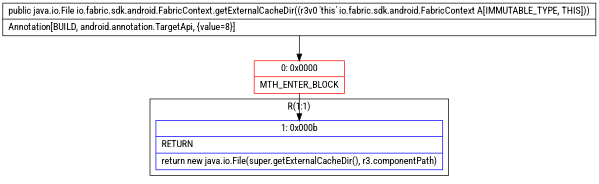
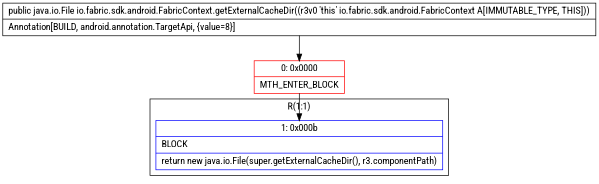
(177, 144) -> (175, 144)
